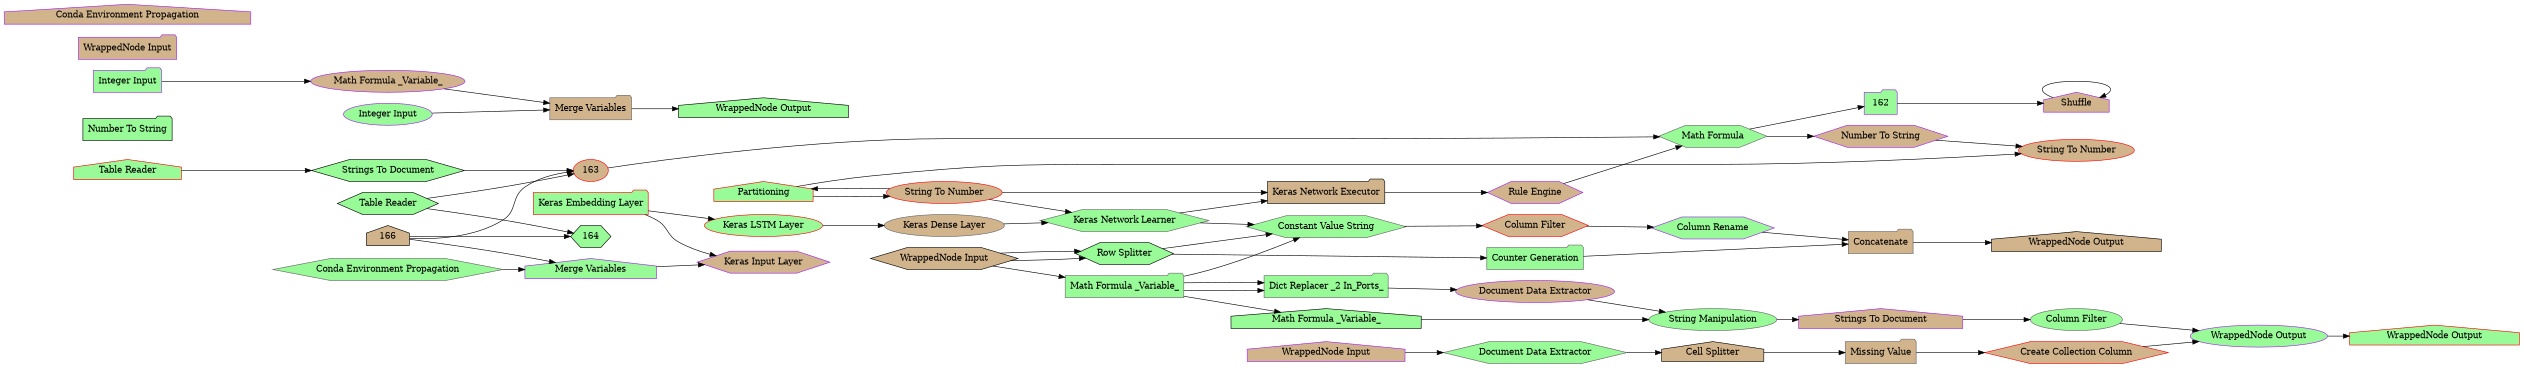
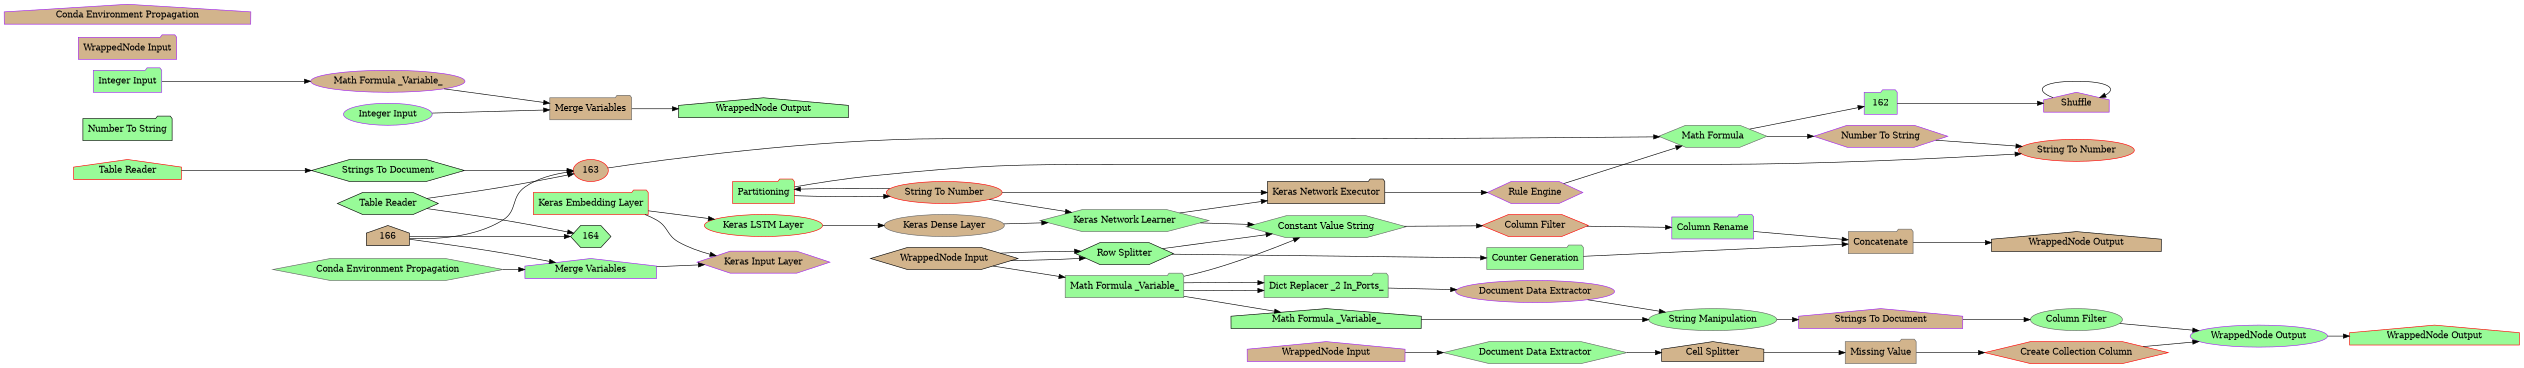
(763, 193) -> (763, 193)
(1713, 228) -> (1713, 228)
